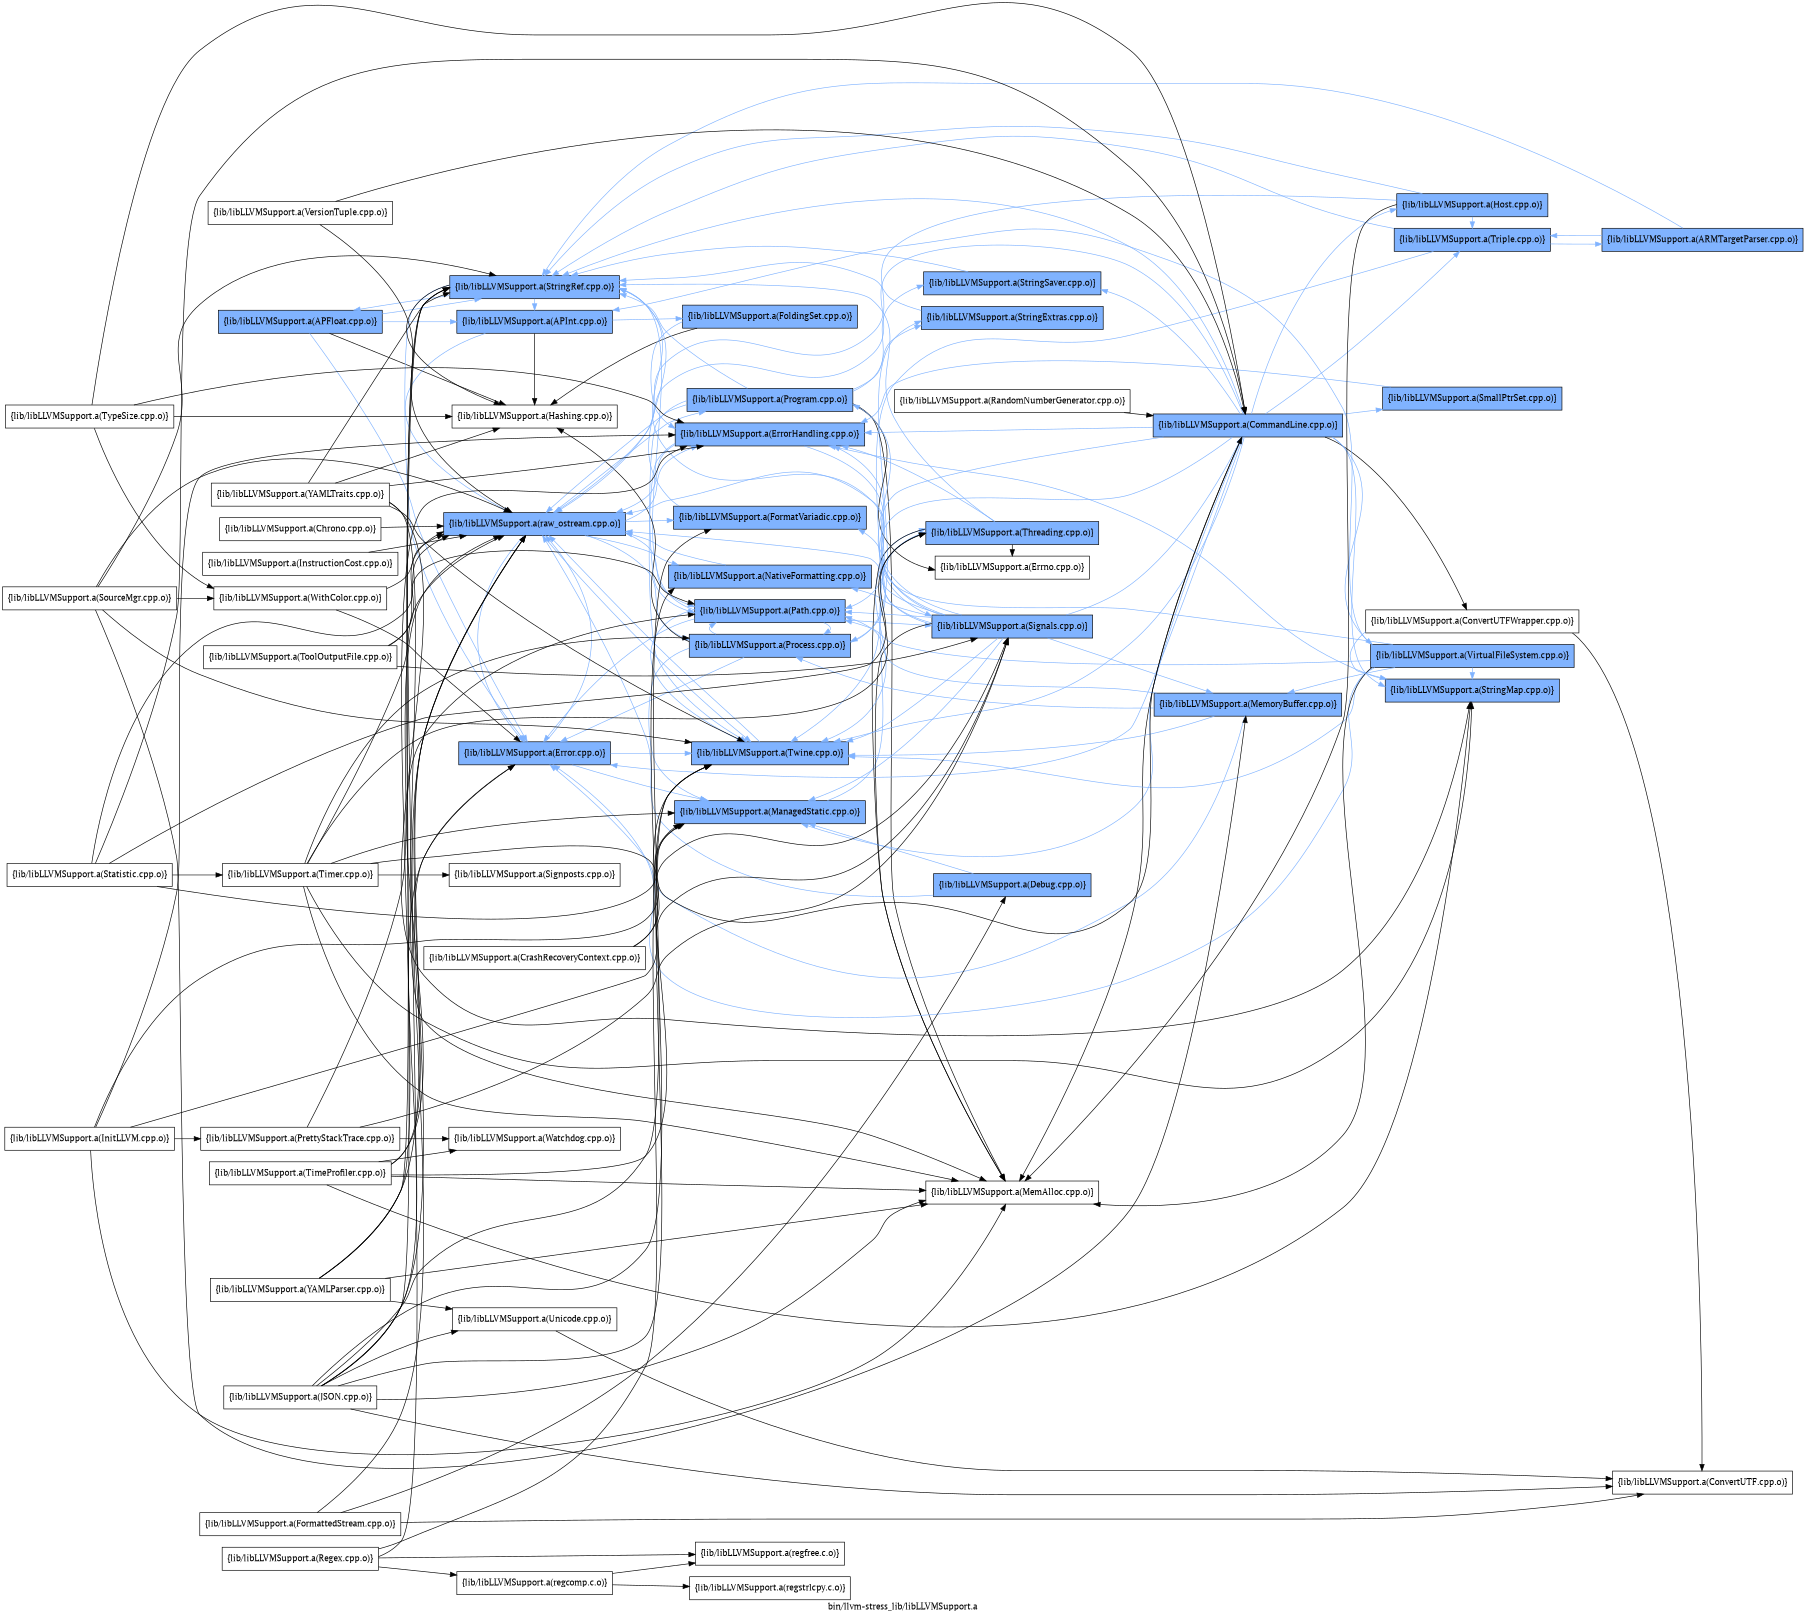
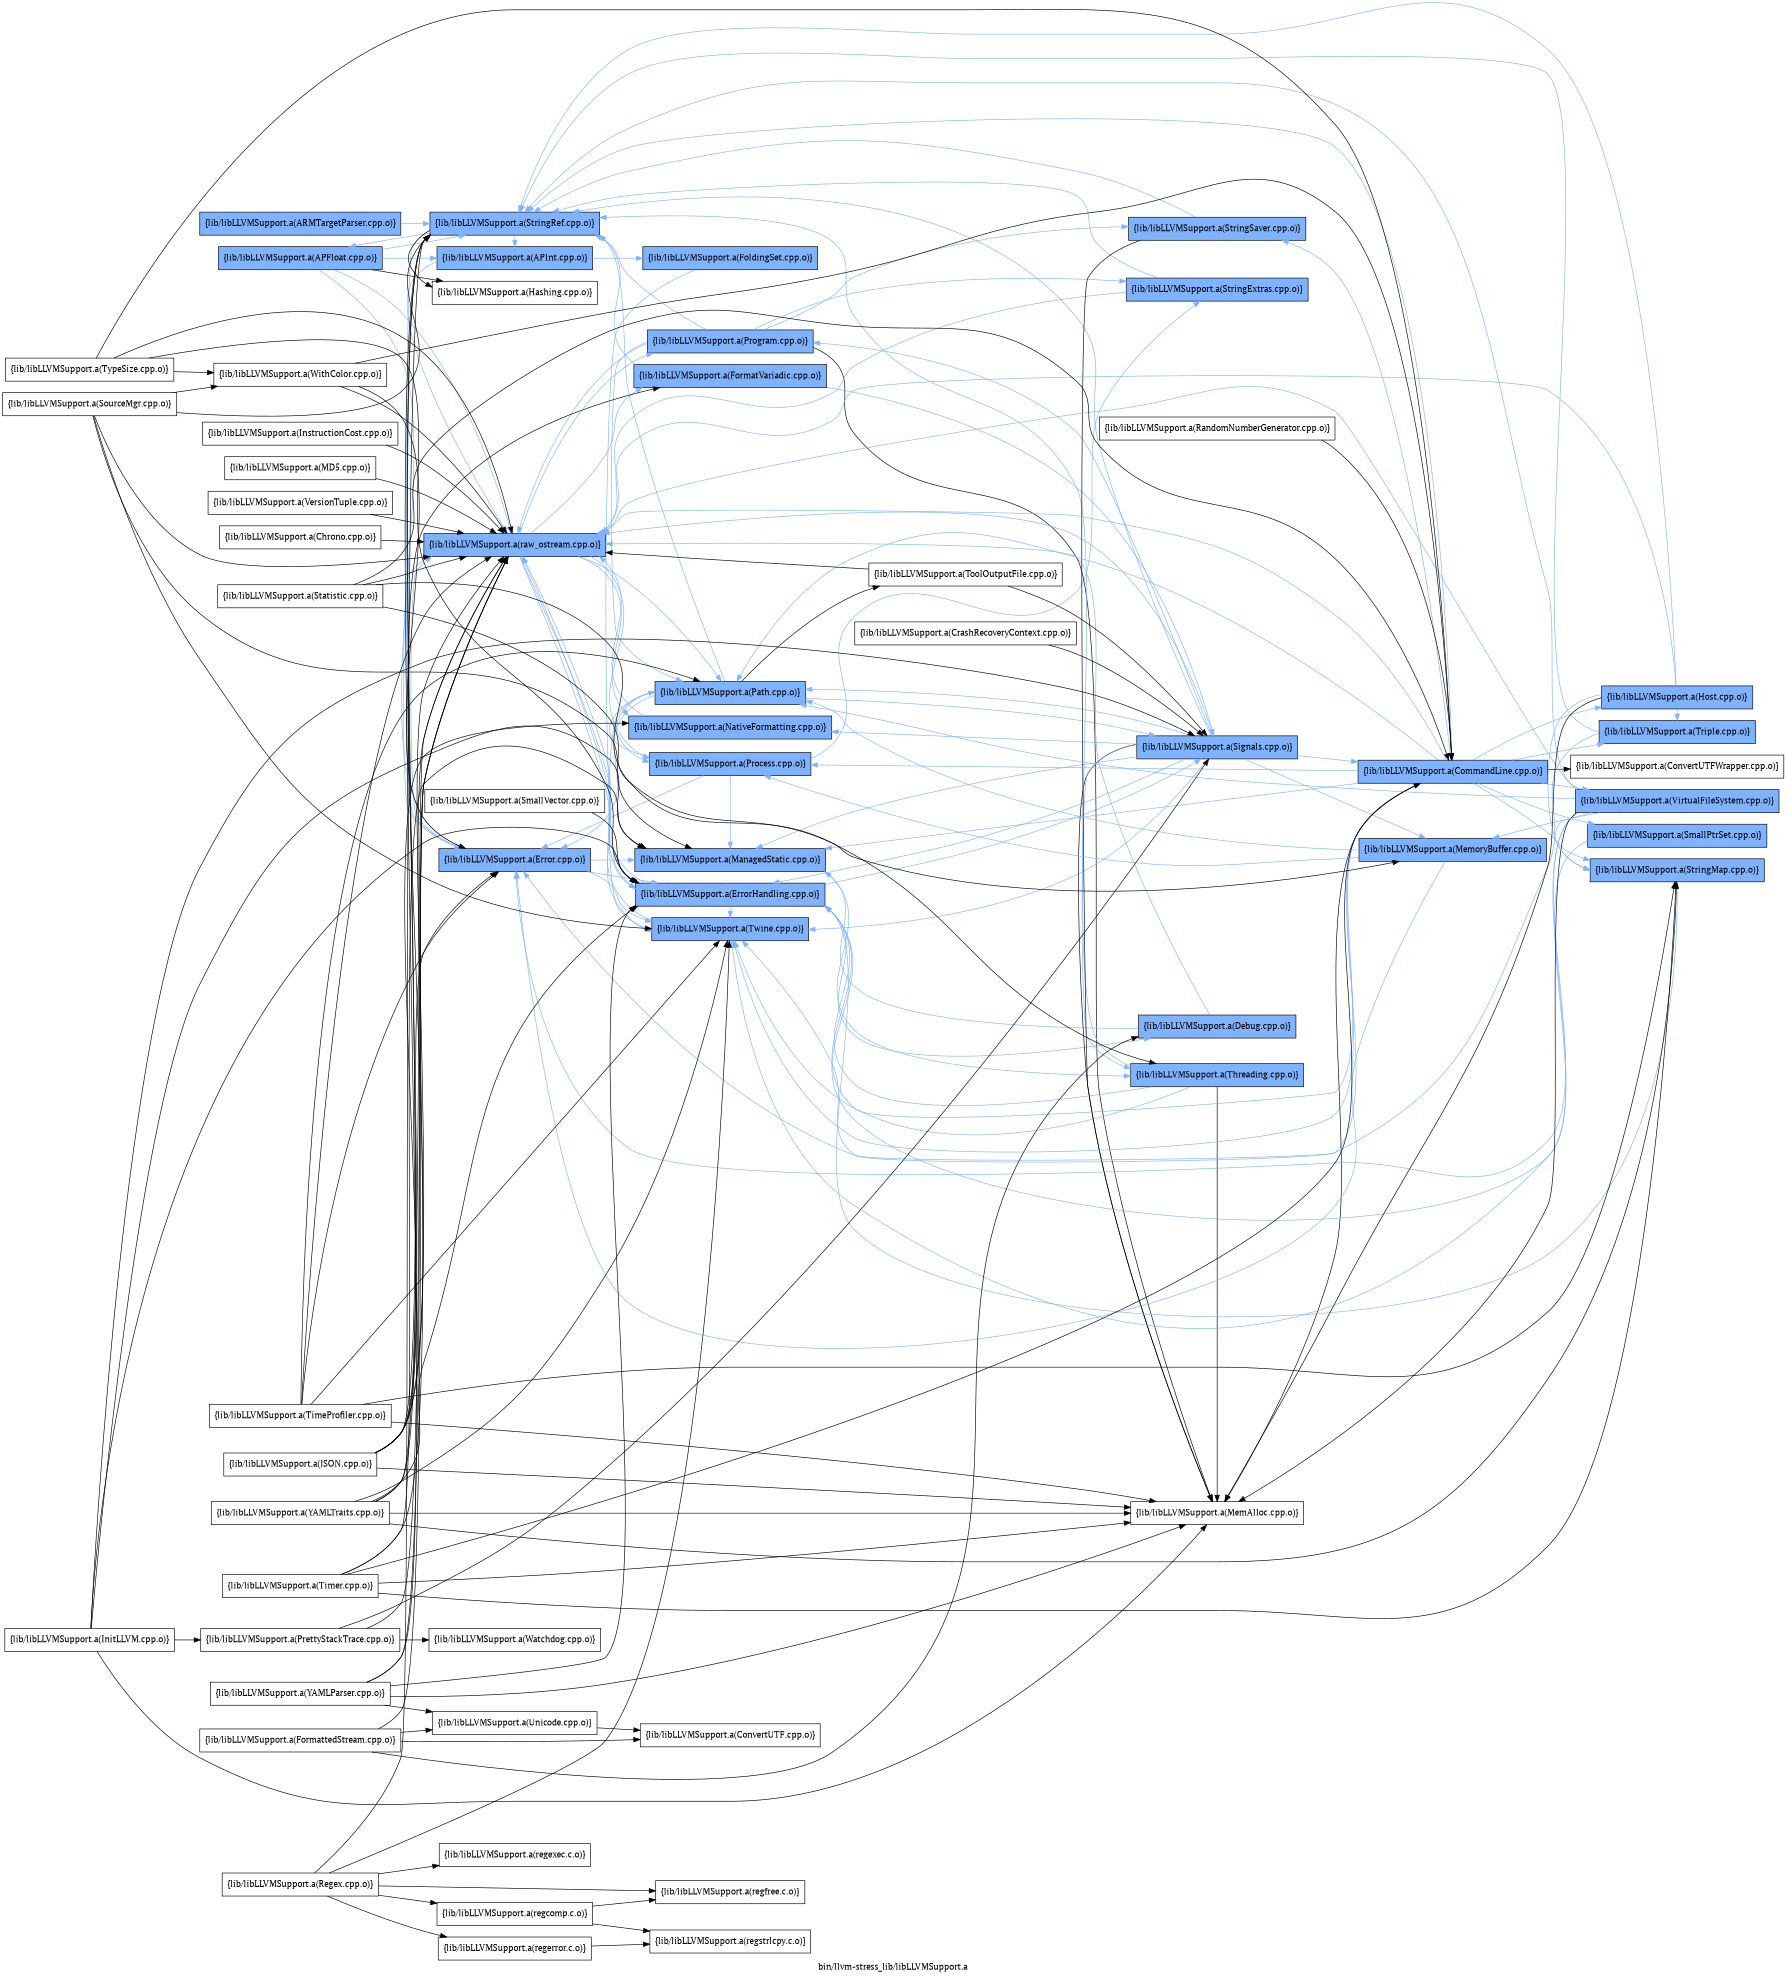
(825, 133) -> (1123, 207)
(1579, 235) -> none
(1573, 244) -> none
(1154, 255) -> (1292, 92)
(624, 358) -> none
none -> (441, 364)
(535, 366) -> none
none -> (828, 395)
(310, 417) -> (368, 322)
(414, 457) -> (419, 1030)
none -> (300, 468)
(638, 496) -> none
(526, 551) -> (802, 627)
(1012, 568) -> none
(884, 588) -> (1058, 474)
none -> (1082, 635)
(1351, 661) -> (1548, 775)
(437, 683) -> none
(629, 718) -> none
(1036, 749) -> none
none -> (515, 801)
none -> (603, 874)
(194, 875) -> none
(535, 875) -> none
(657, 888) -> none
(1684, 1038) -> none
none -> (927, 1055)
(428, 1154) -> (342, 964)
(661, 1223) -> none
(385, 1355) -> (413, 1731)
(975, 1494) -> none
none -> (515, 1855)
none -> (515, 1949)
